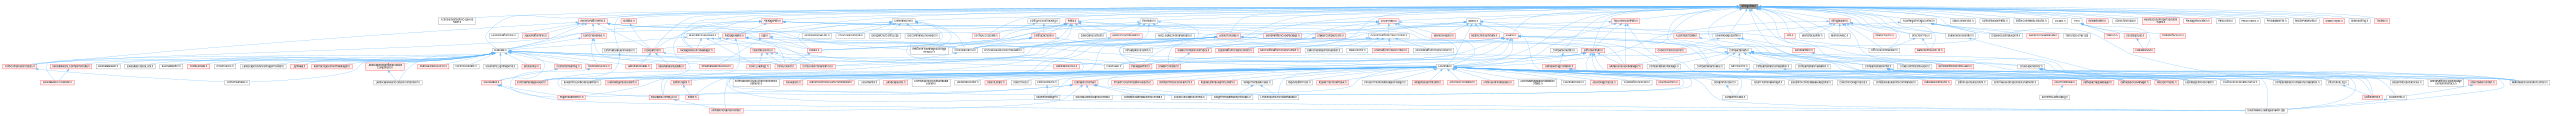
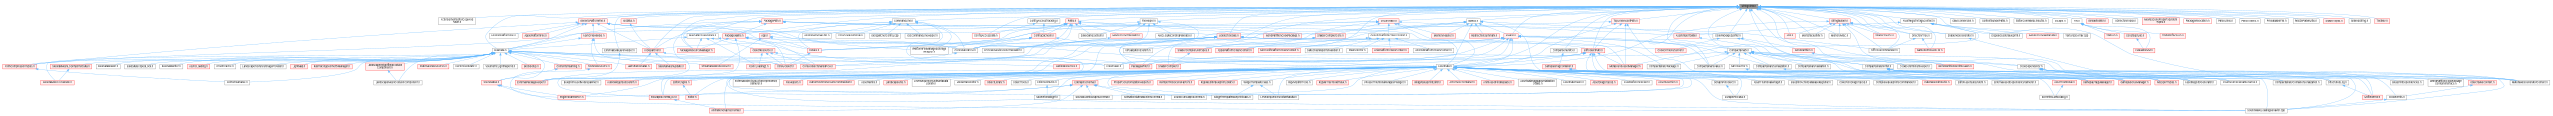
(199, 67) -> (199, 67)
(952, 69) -> none
none -> (1759, 72)
